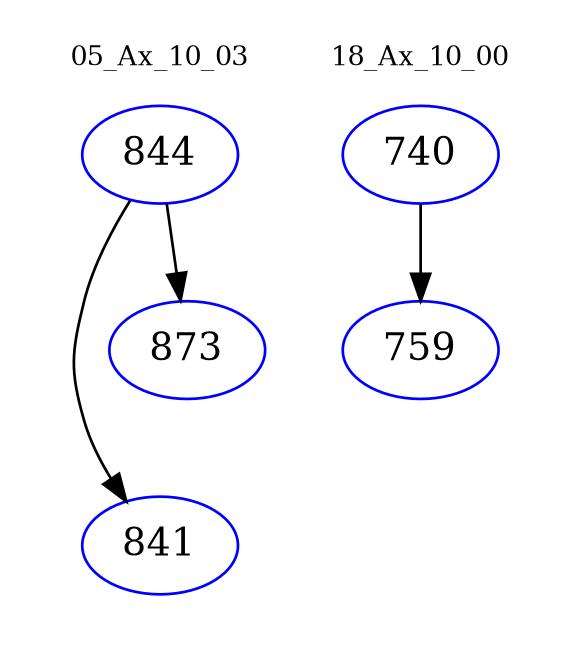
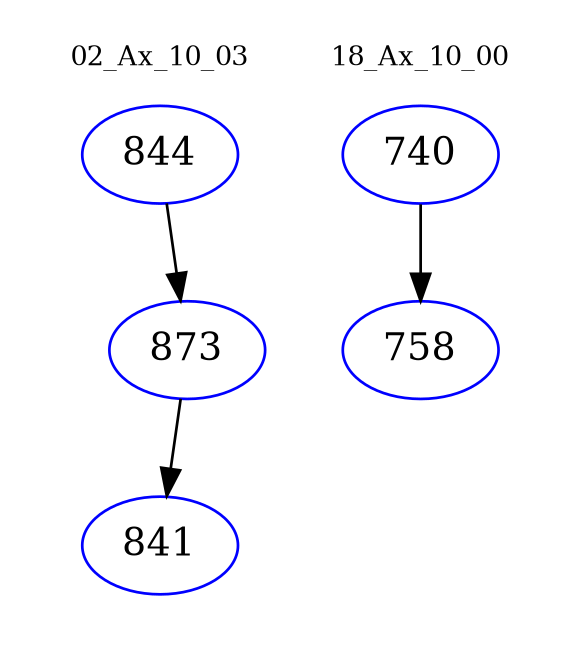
(160, 58) -> (160, 58)
(76, 338) -> (176, 434)
(421, 350) -> (421, 350)
